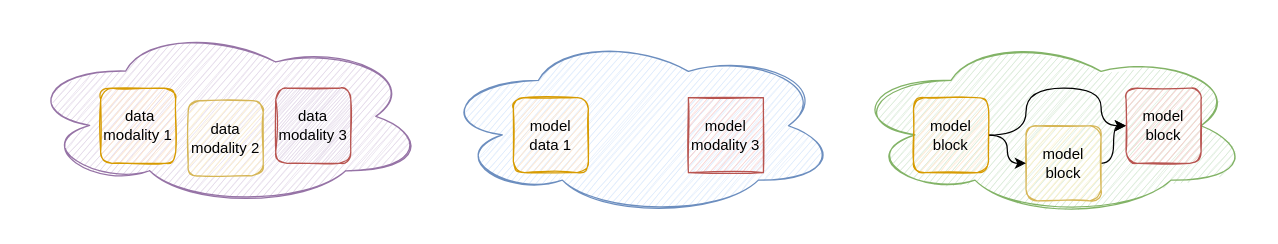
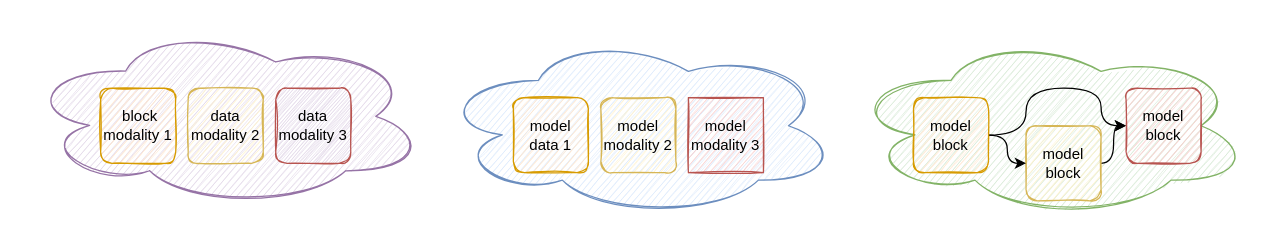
(138, 126) -> (138, 126)
none -> (638, 135)
(226, 138) -> (226, 126)
